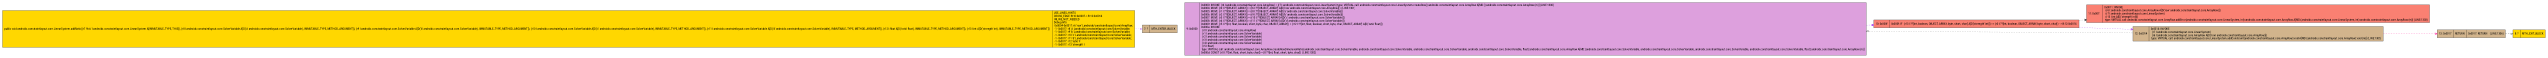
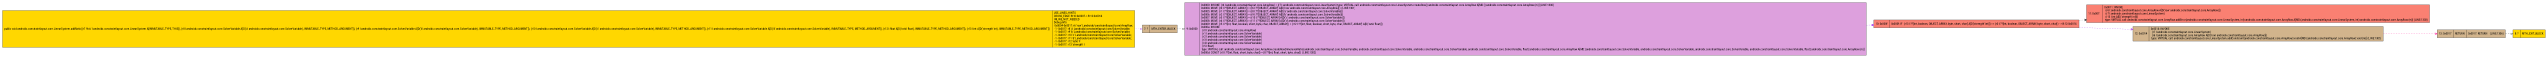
(2001, 32) -> (1180, 29)
